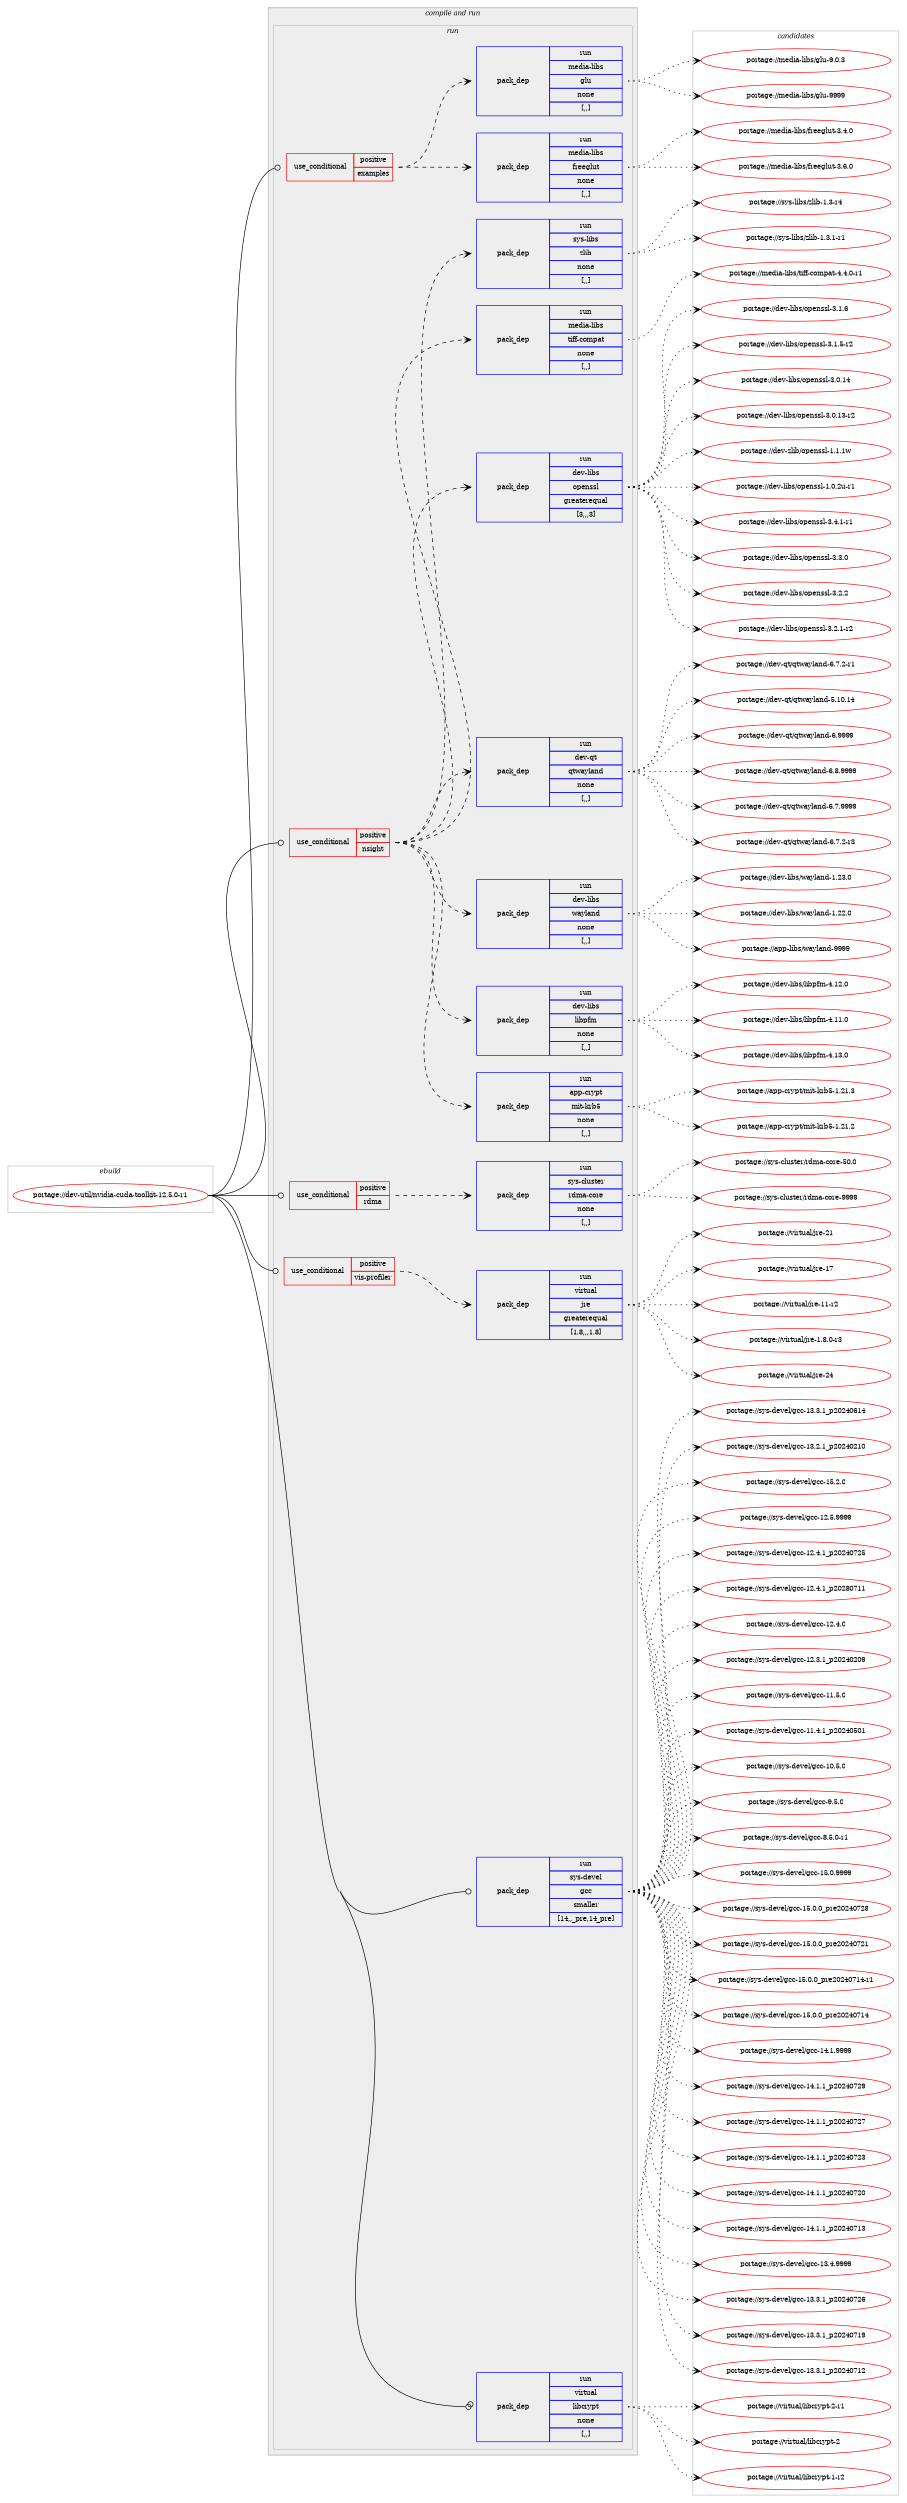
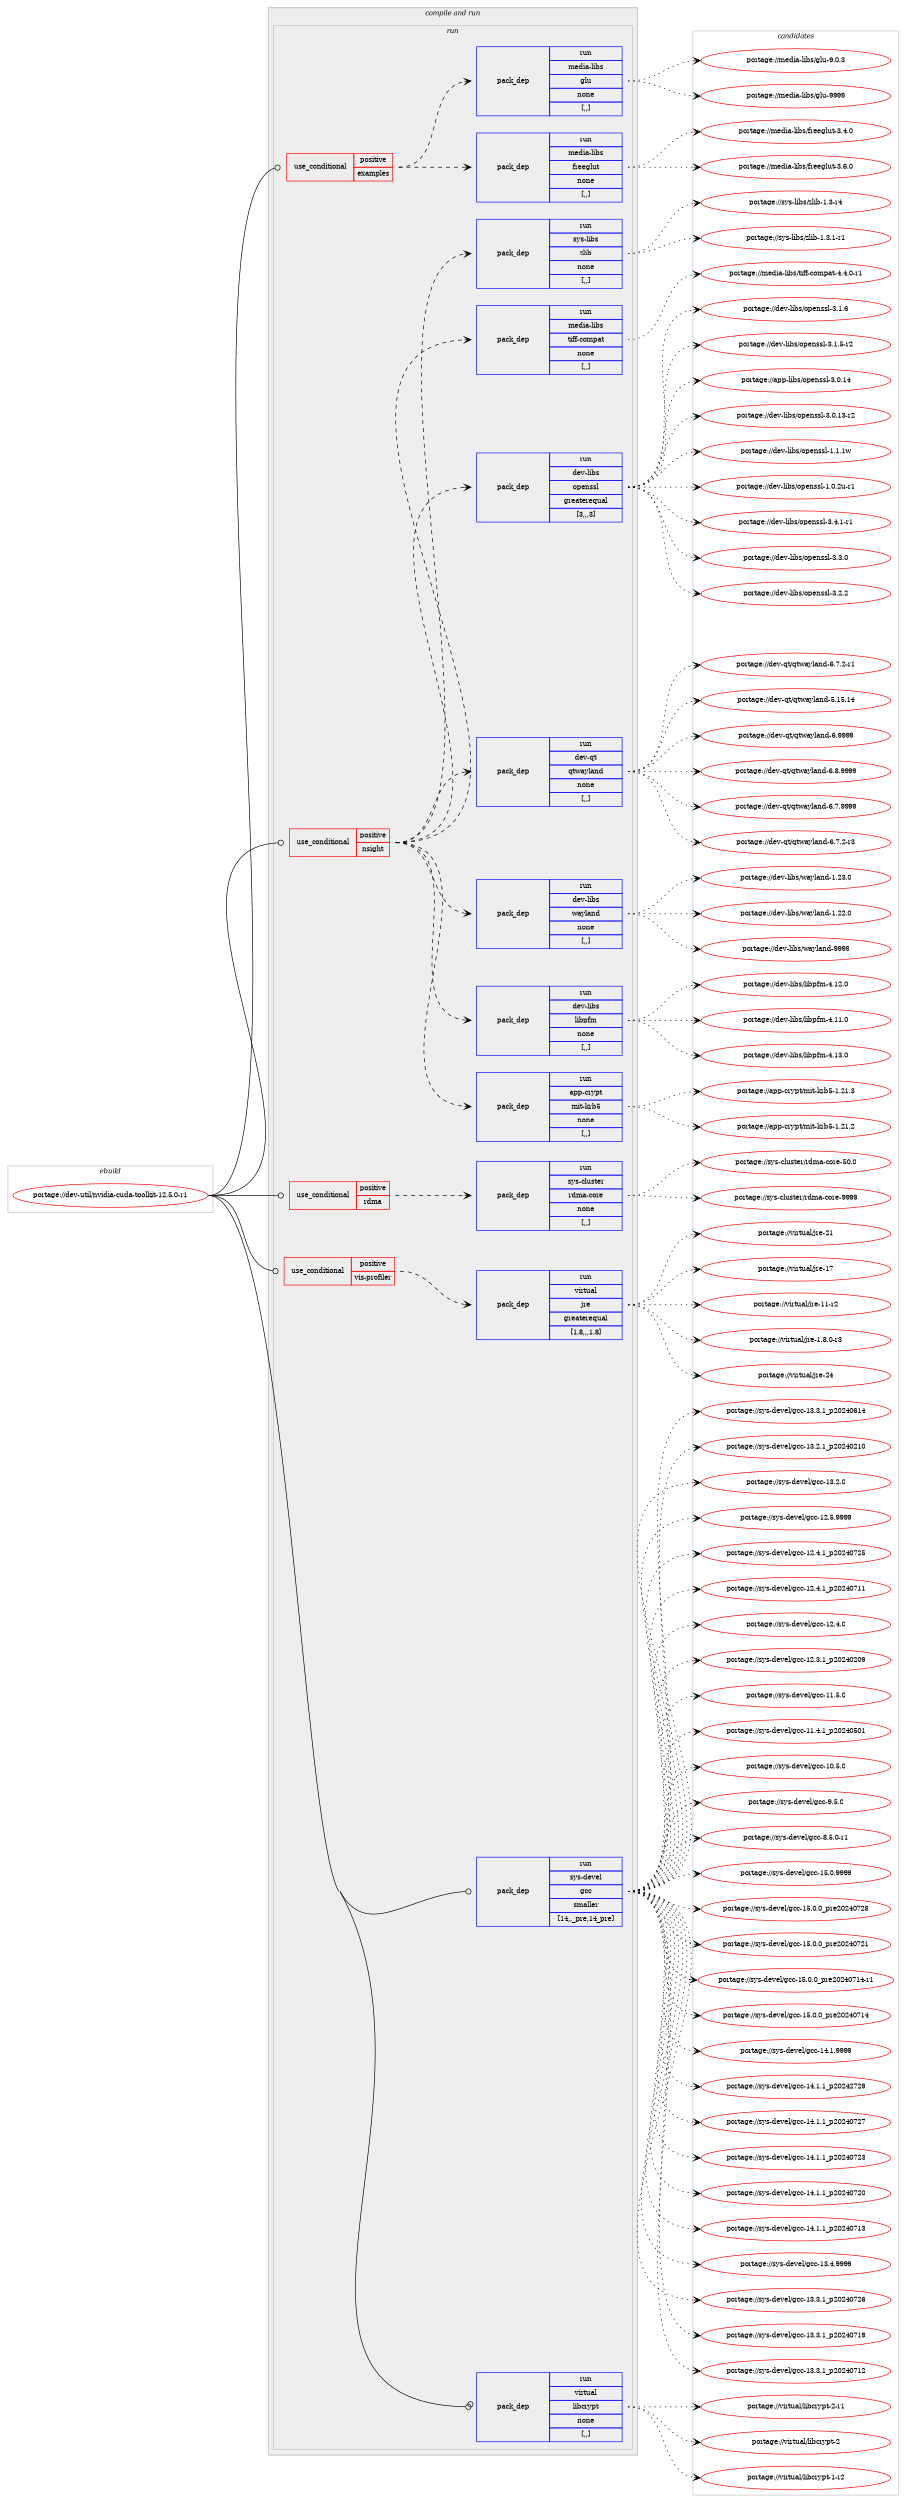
(796, 381) -> (796, 381)
(796, 452) -> (796, 452)
(796, 629) -> none
(796, 700) -> (796, 700)
(796, 949) -> (796, 949)
(796, 1483) -> (796, 1483)
(796, 1589) -> (796, 1589)
(796, 2087) -> (796, 2087)
